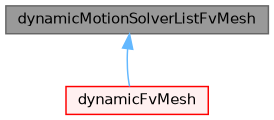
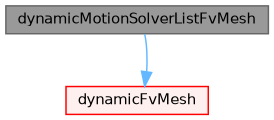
(127, 68) -> (147, 53)
